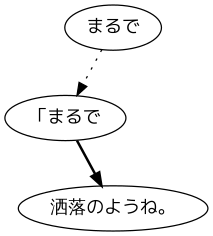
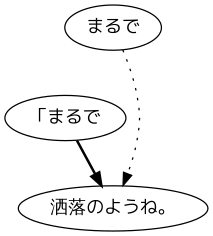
(92, 67) -> (139, 111)
